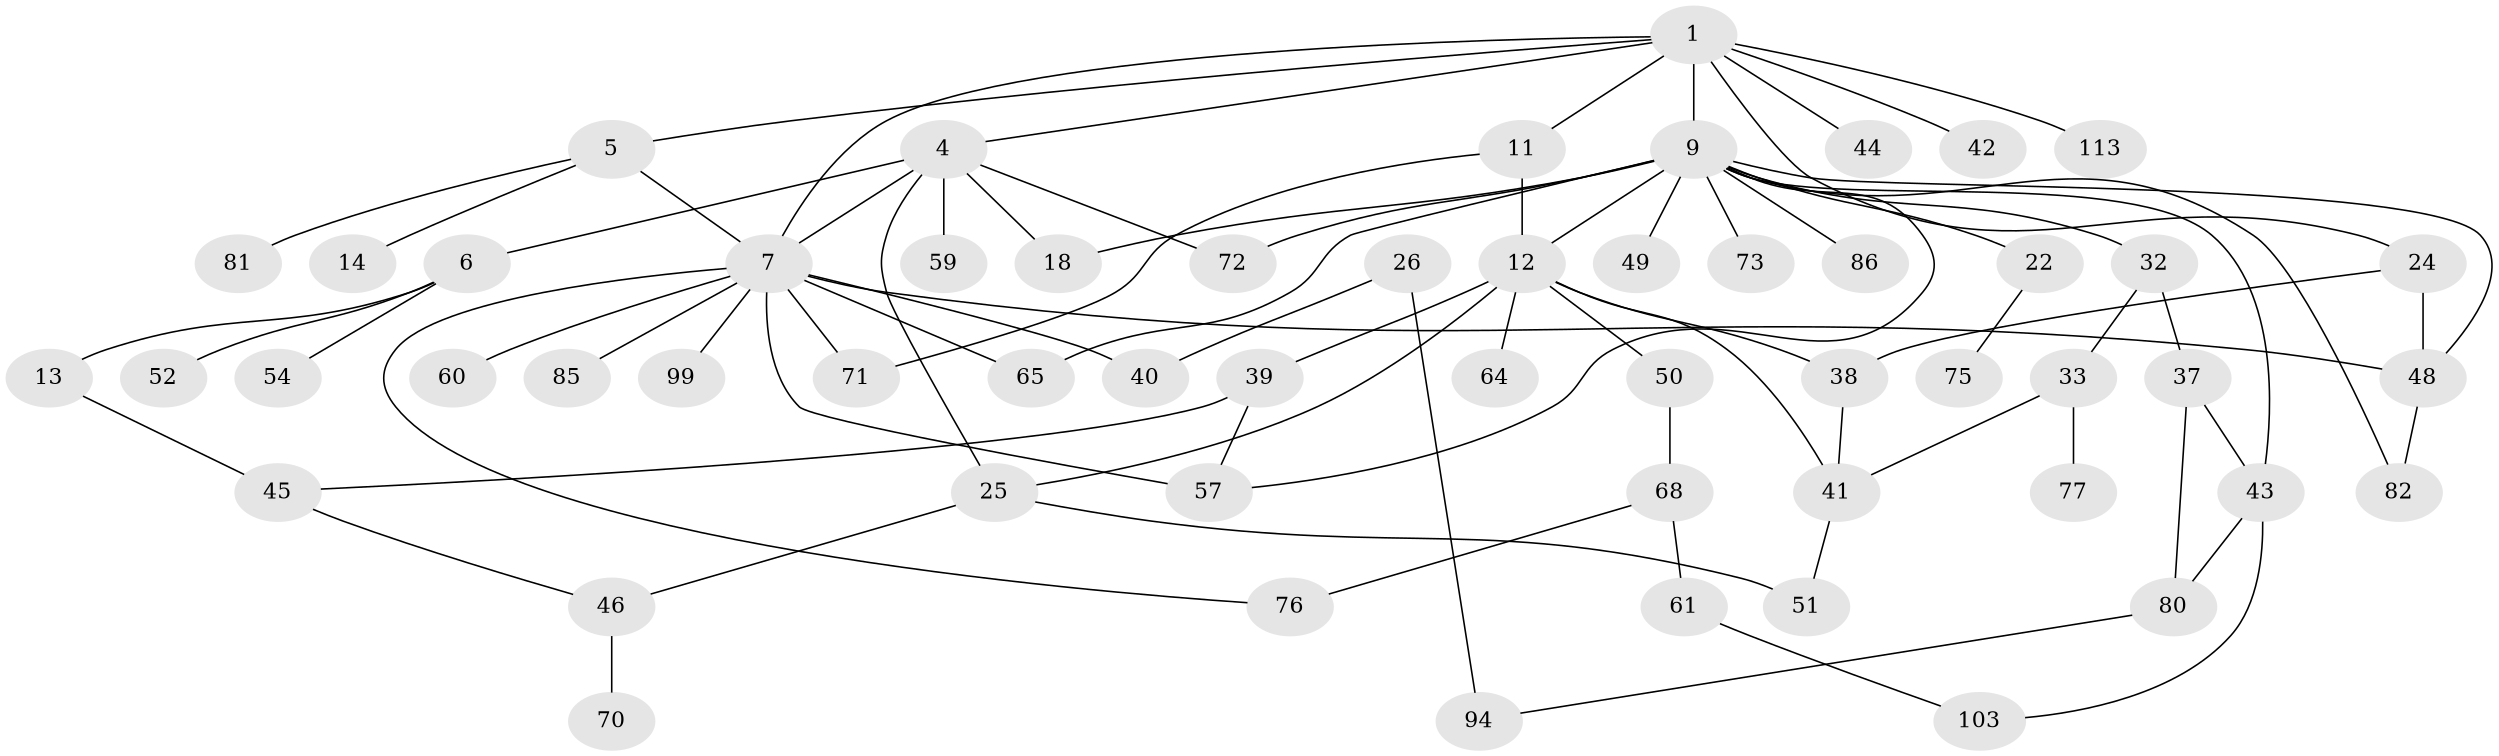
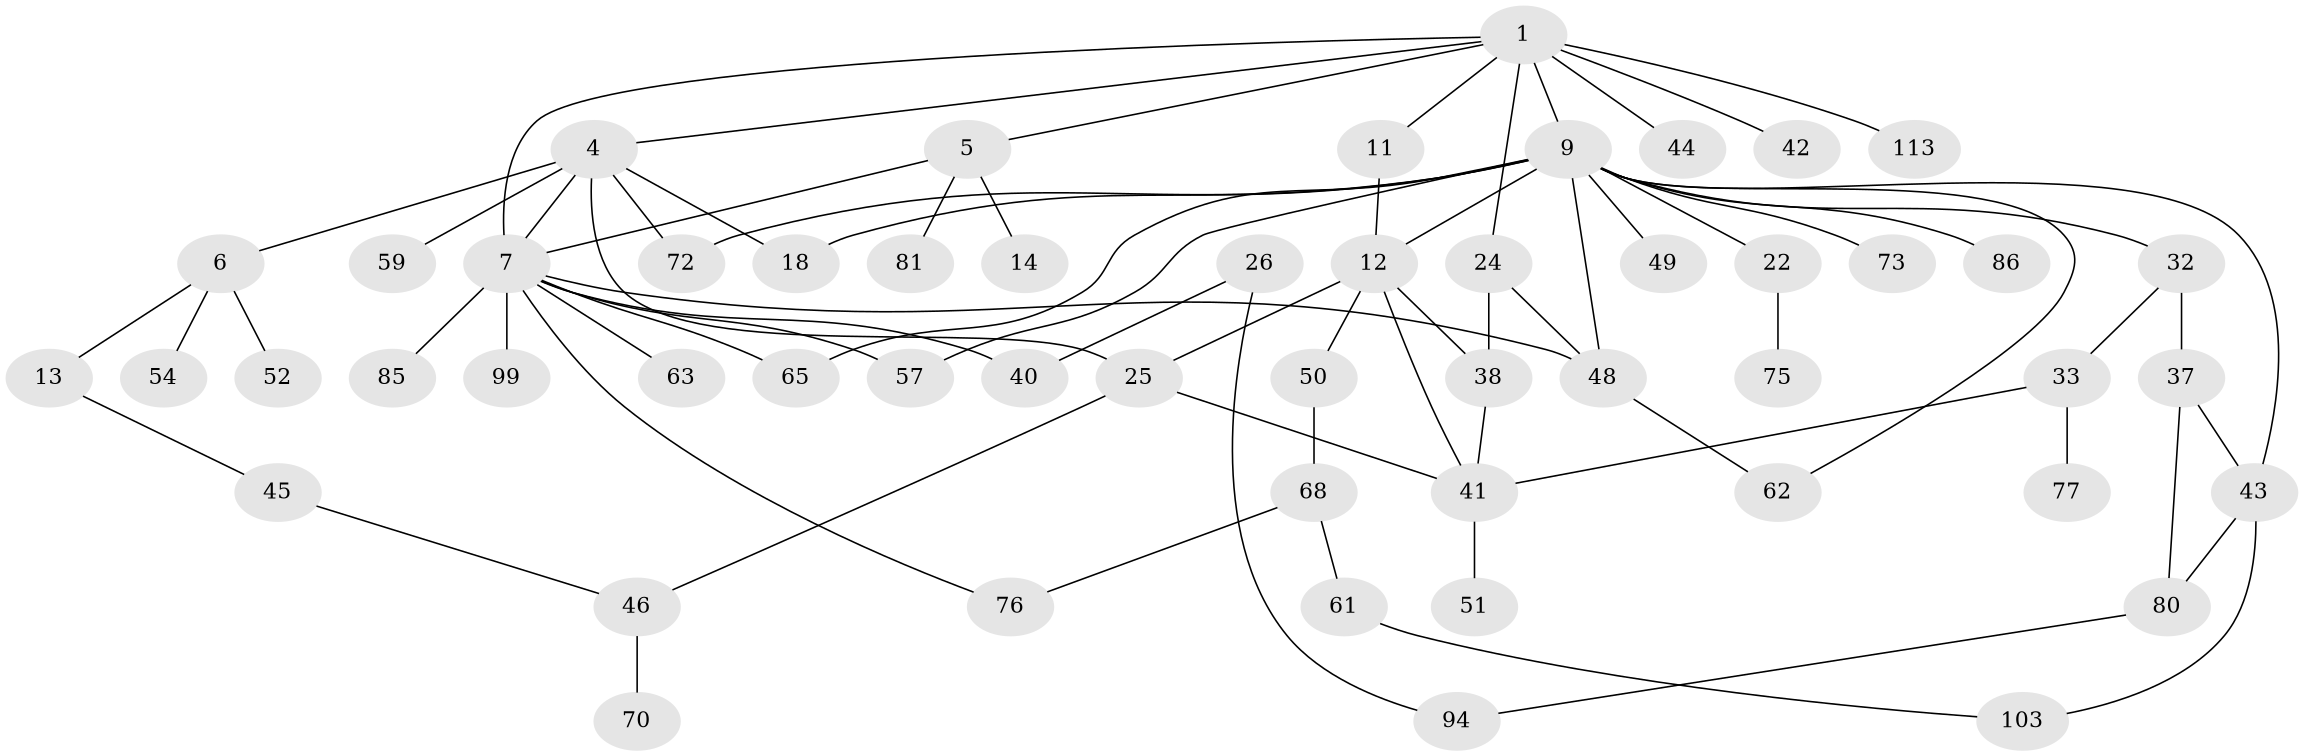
(453, 378) -> (682, 378)
(856, 378) -> none
(1260, 378) -> none
(1495, 378) -> none
(2399, 493) -> (1778, 493)
(1405, 538) -> (1300, 433)
